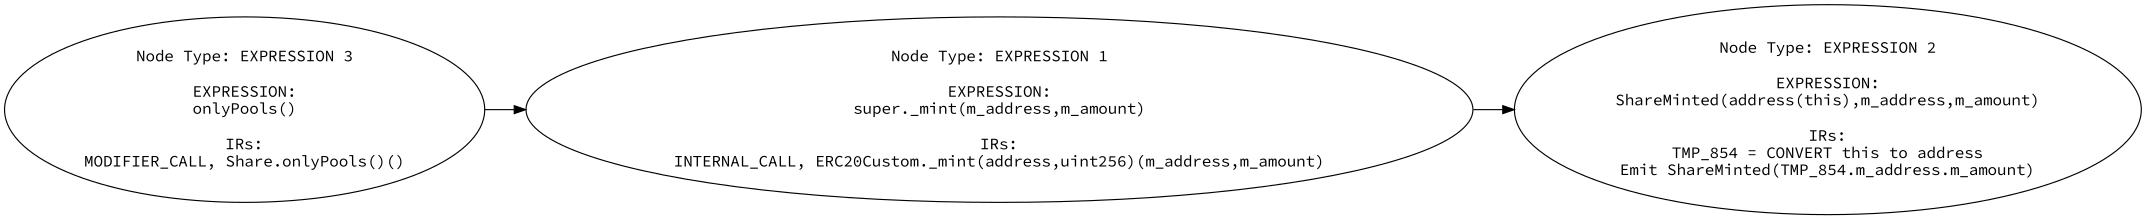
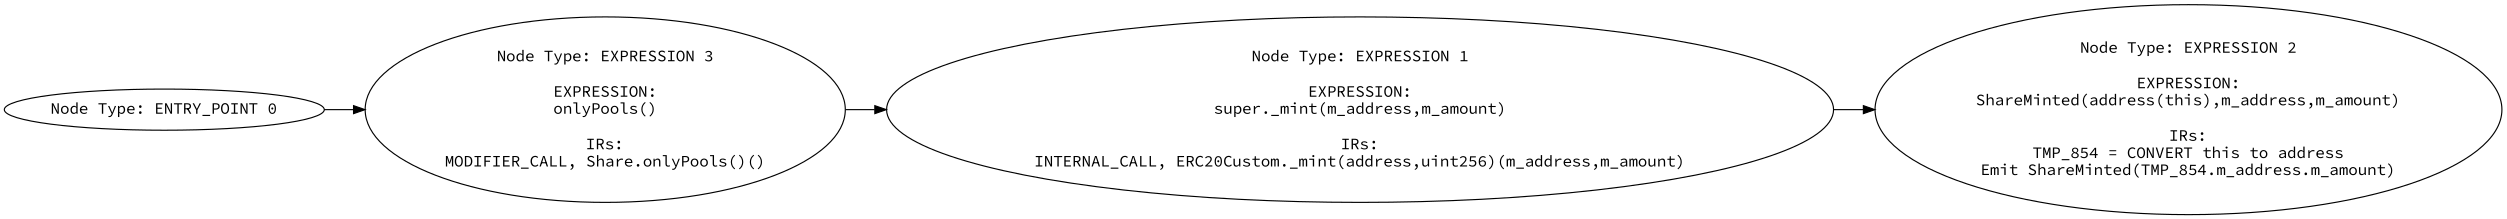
none -> (164, 110)
